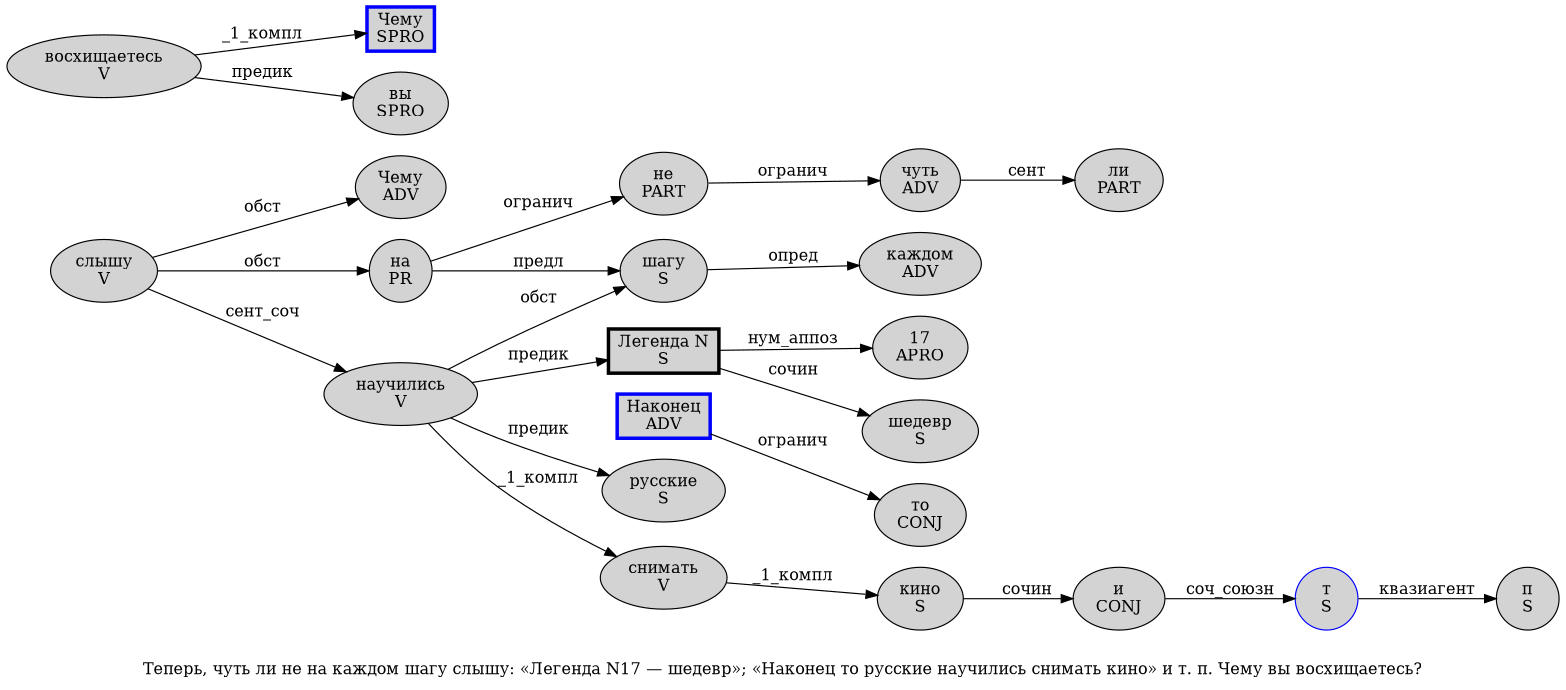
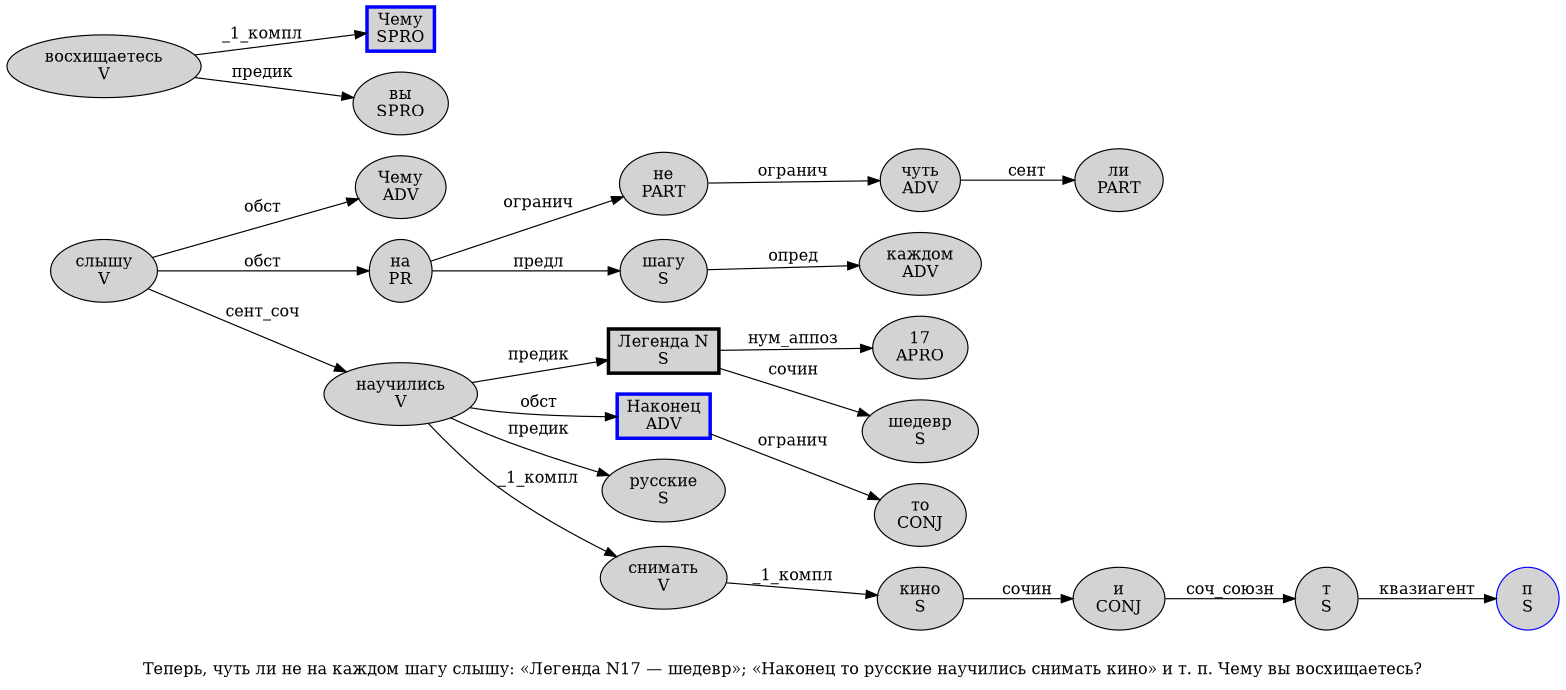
(531, 329) -> (538, 415)
(1327, 599) -> (1327, 599)
(1528, 599) -> (1528, 599)
